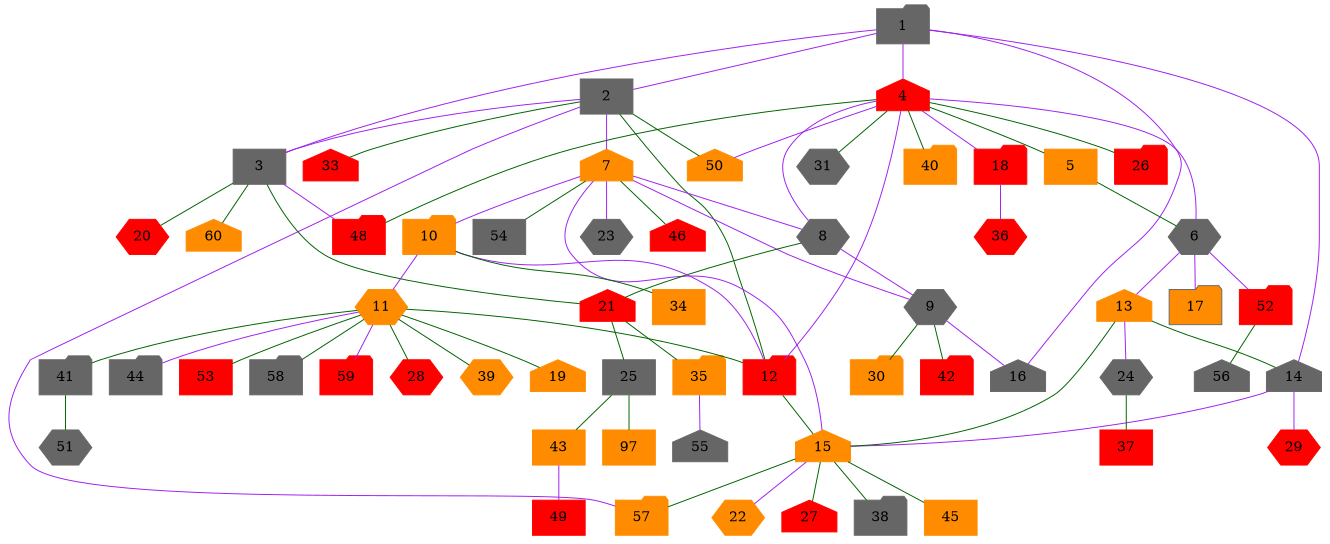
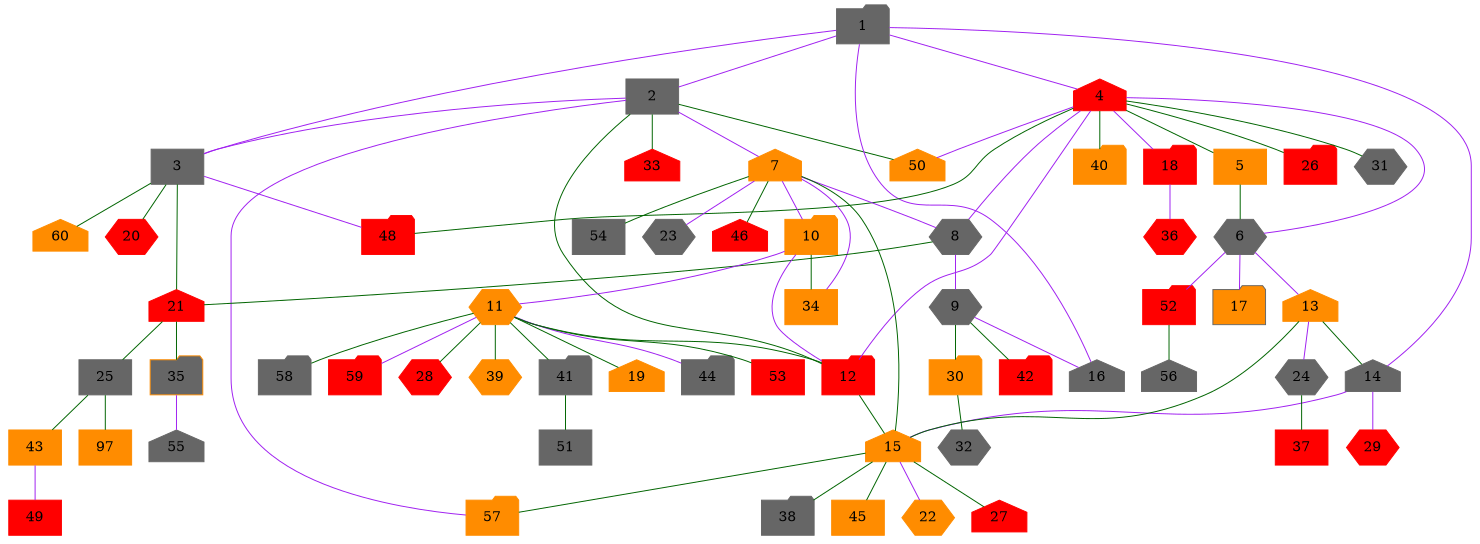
(762, 242) -> (849, 227)
(707, 278) -> (889, 285)
(699, 377) -> (176, 377)
(65, 448) -> (566, 448)
none -> (964, 448)
